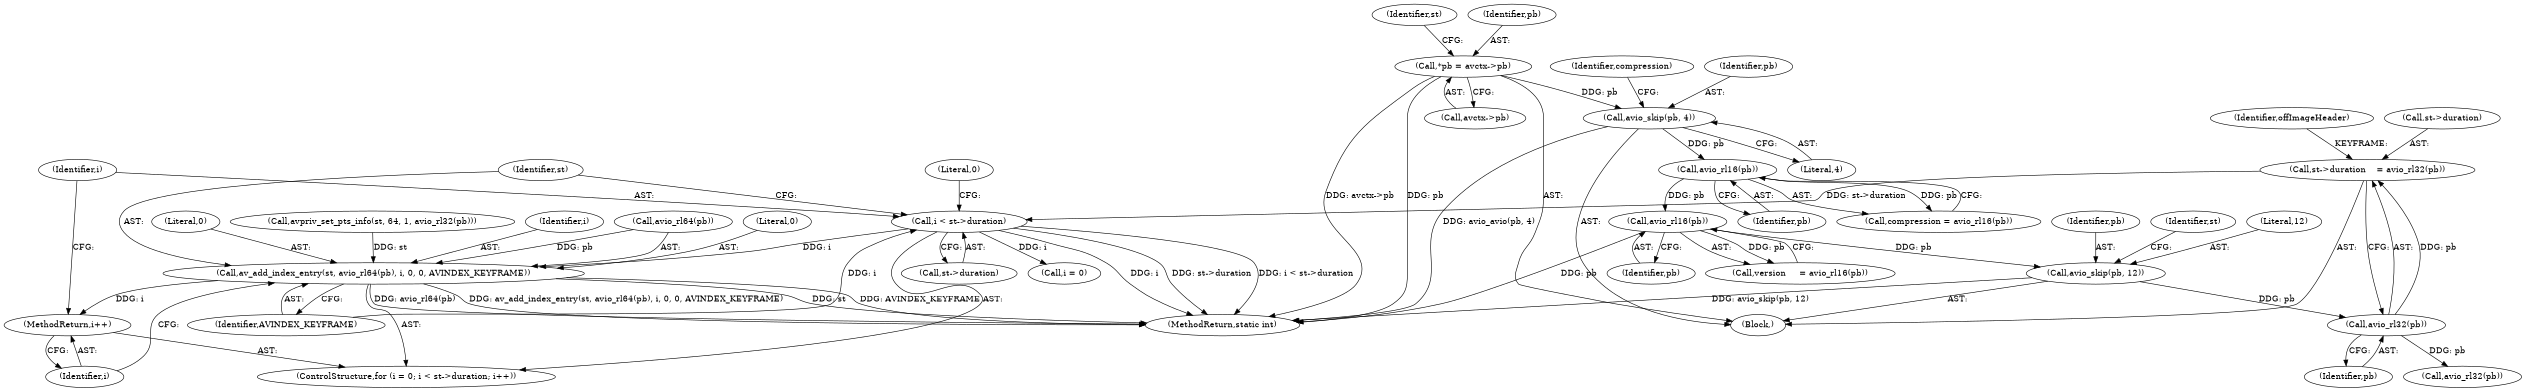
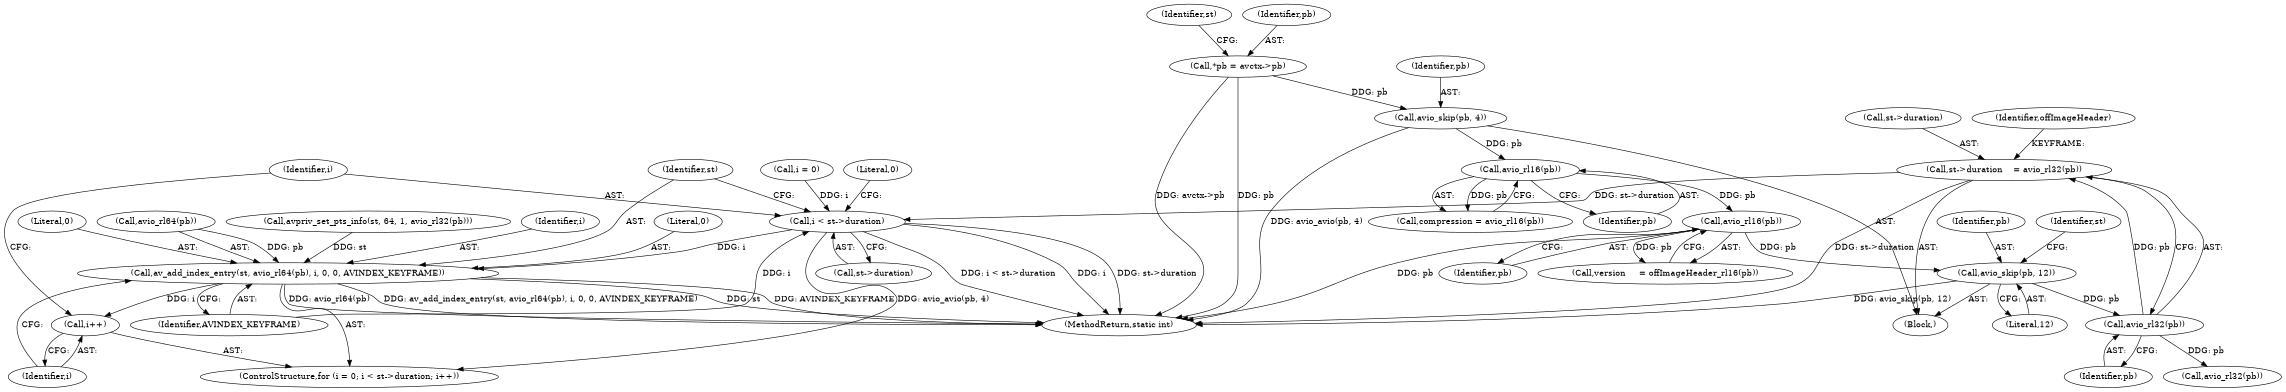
(1622, 67) -> none
(1475, 118) -> none
(1822, 170) -> none
(1010, 247) -> (815, 193)
(1516, 272) -> none
(1800, 273) -> (1665, 273)
(994, 299) -> (943, 299)
none -> (1998, 299)
none -> (1603, 308)
(68, 325) -> (85, 325)
